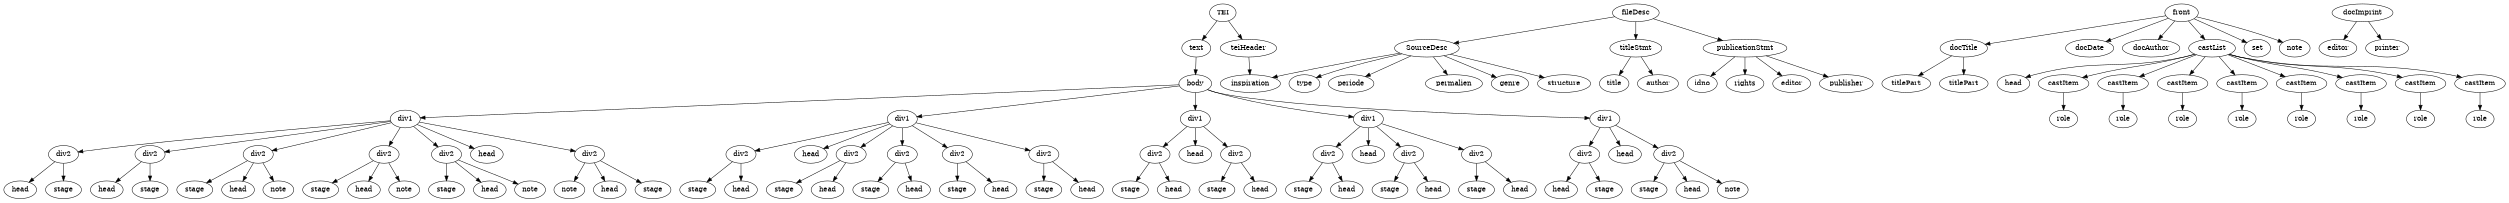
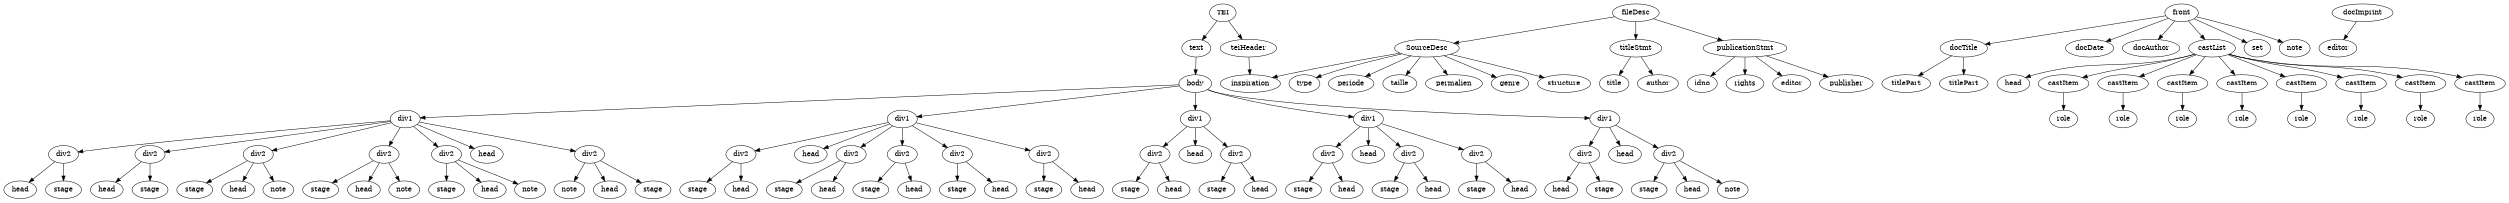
(2387, 48) -> none
none -> (1400, 84)
